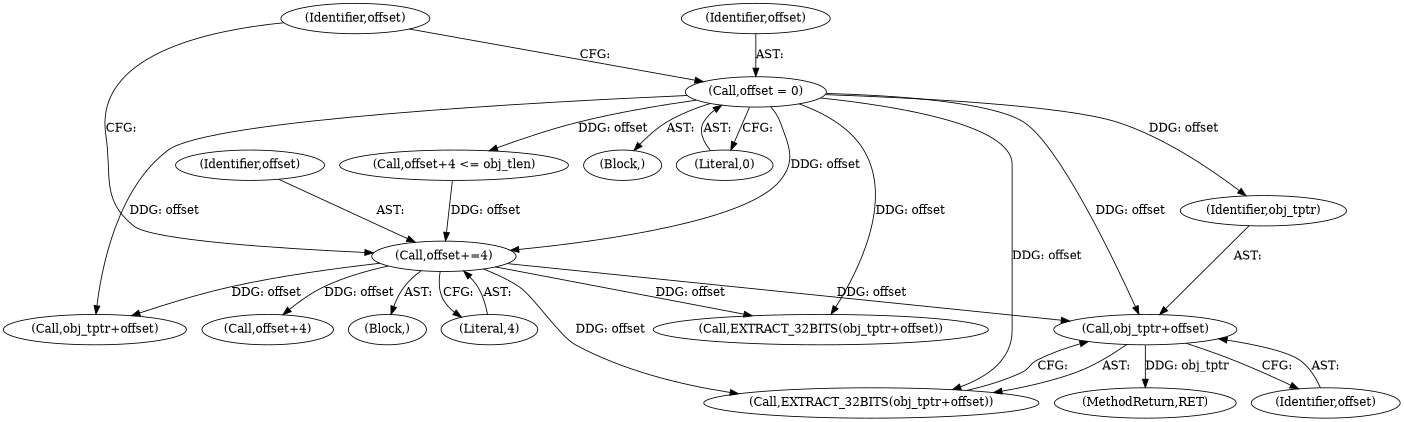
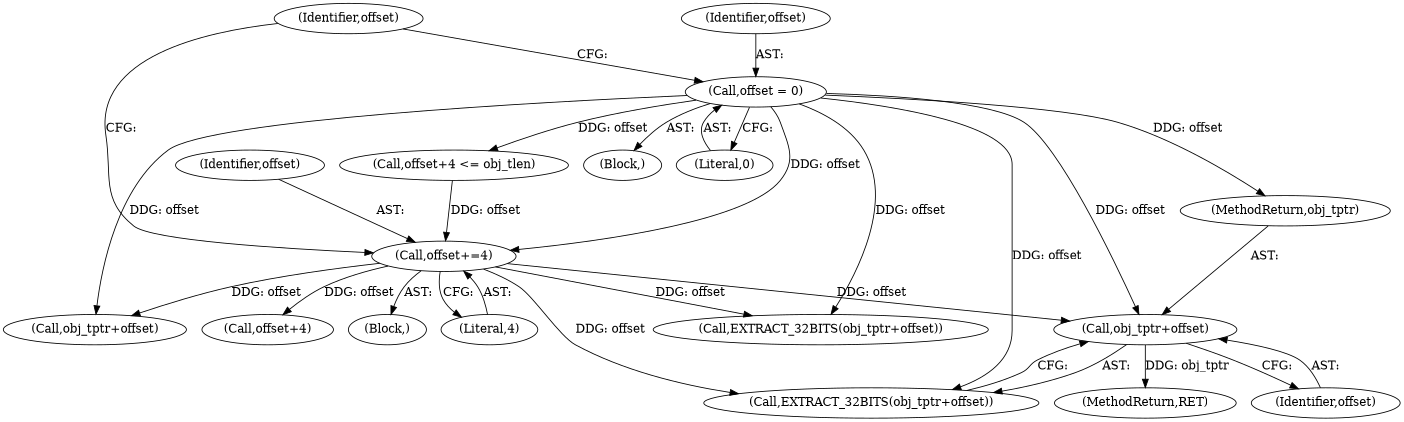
(1263, 211) -> (1285, 211)
